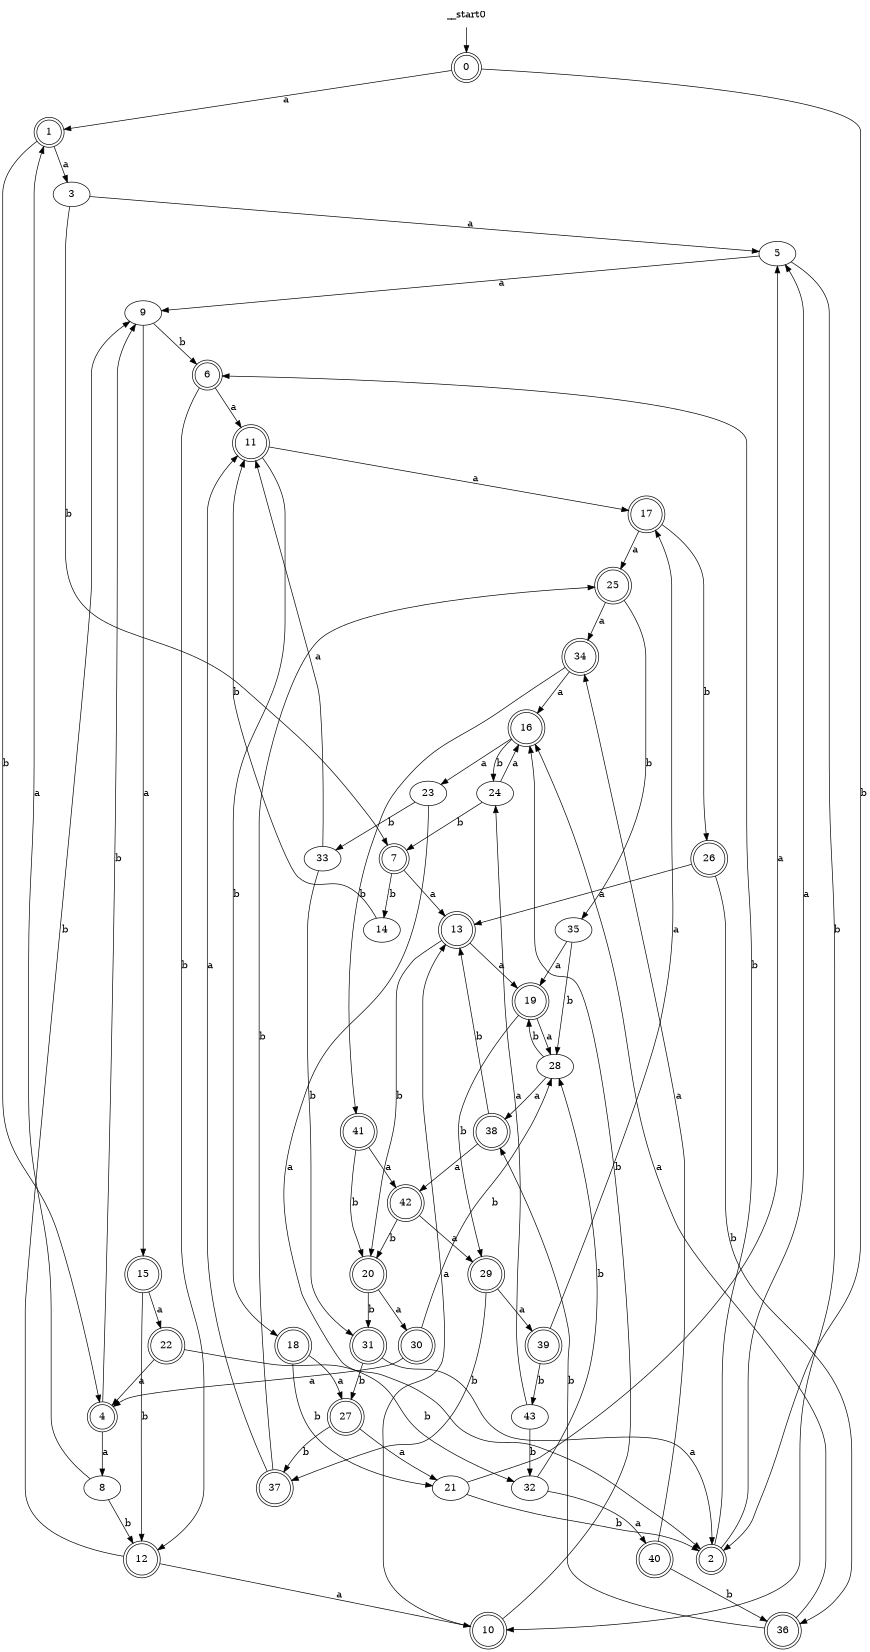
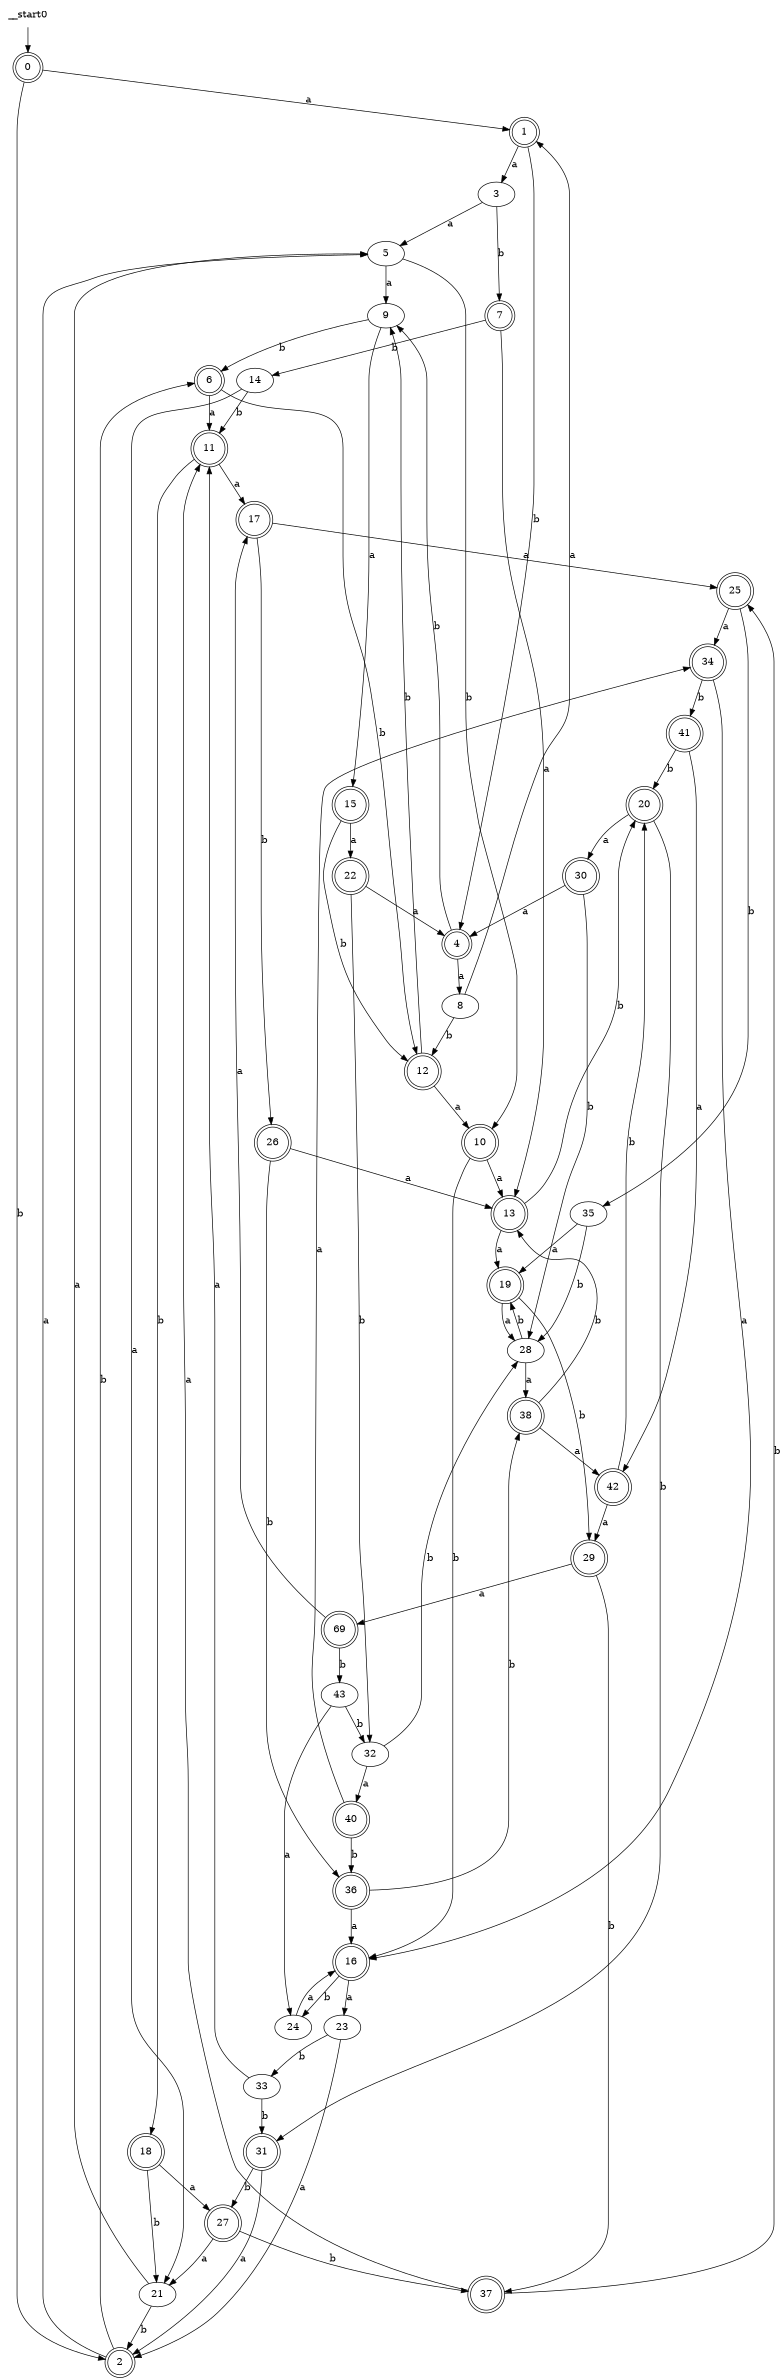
(447, 824) -> none
none -> (132, 1303)
(544, 1346) -> (340, 1630)
